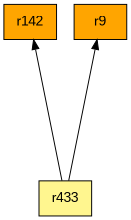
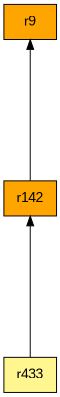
(82, 115) -> (30, 115)
